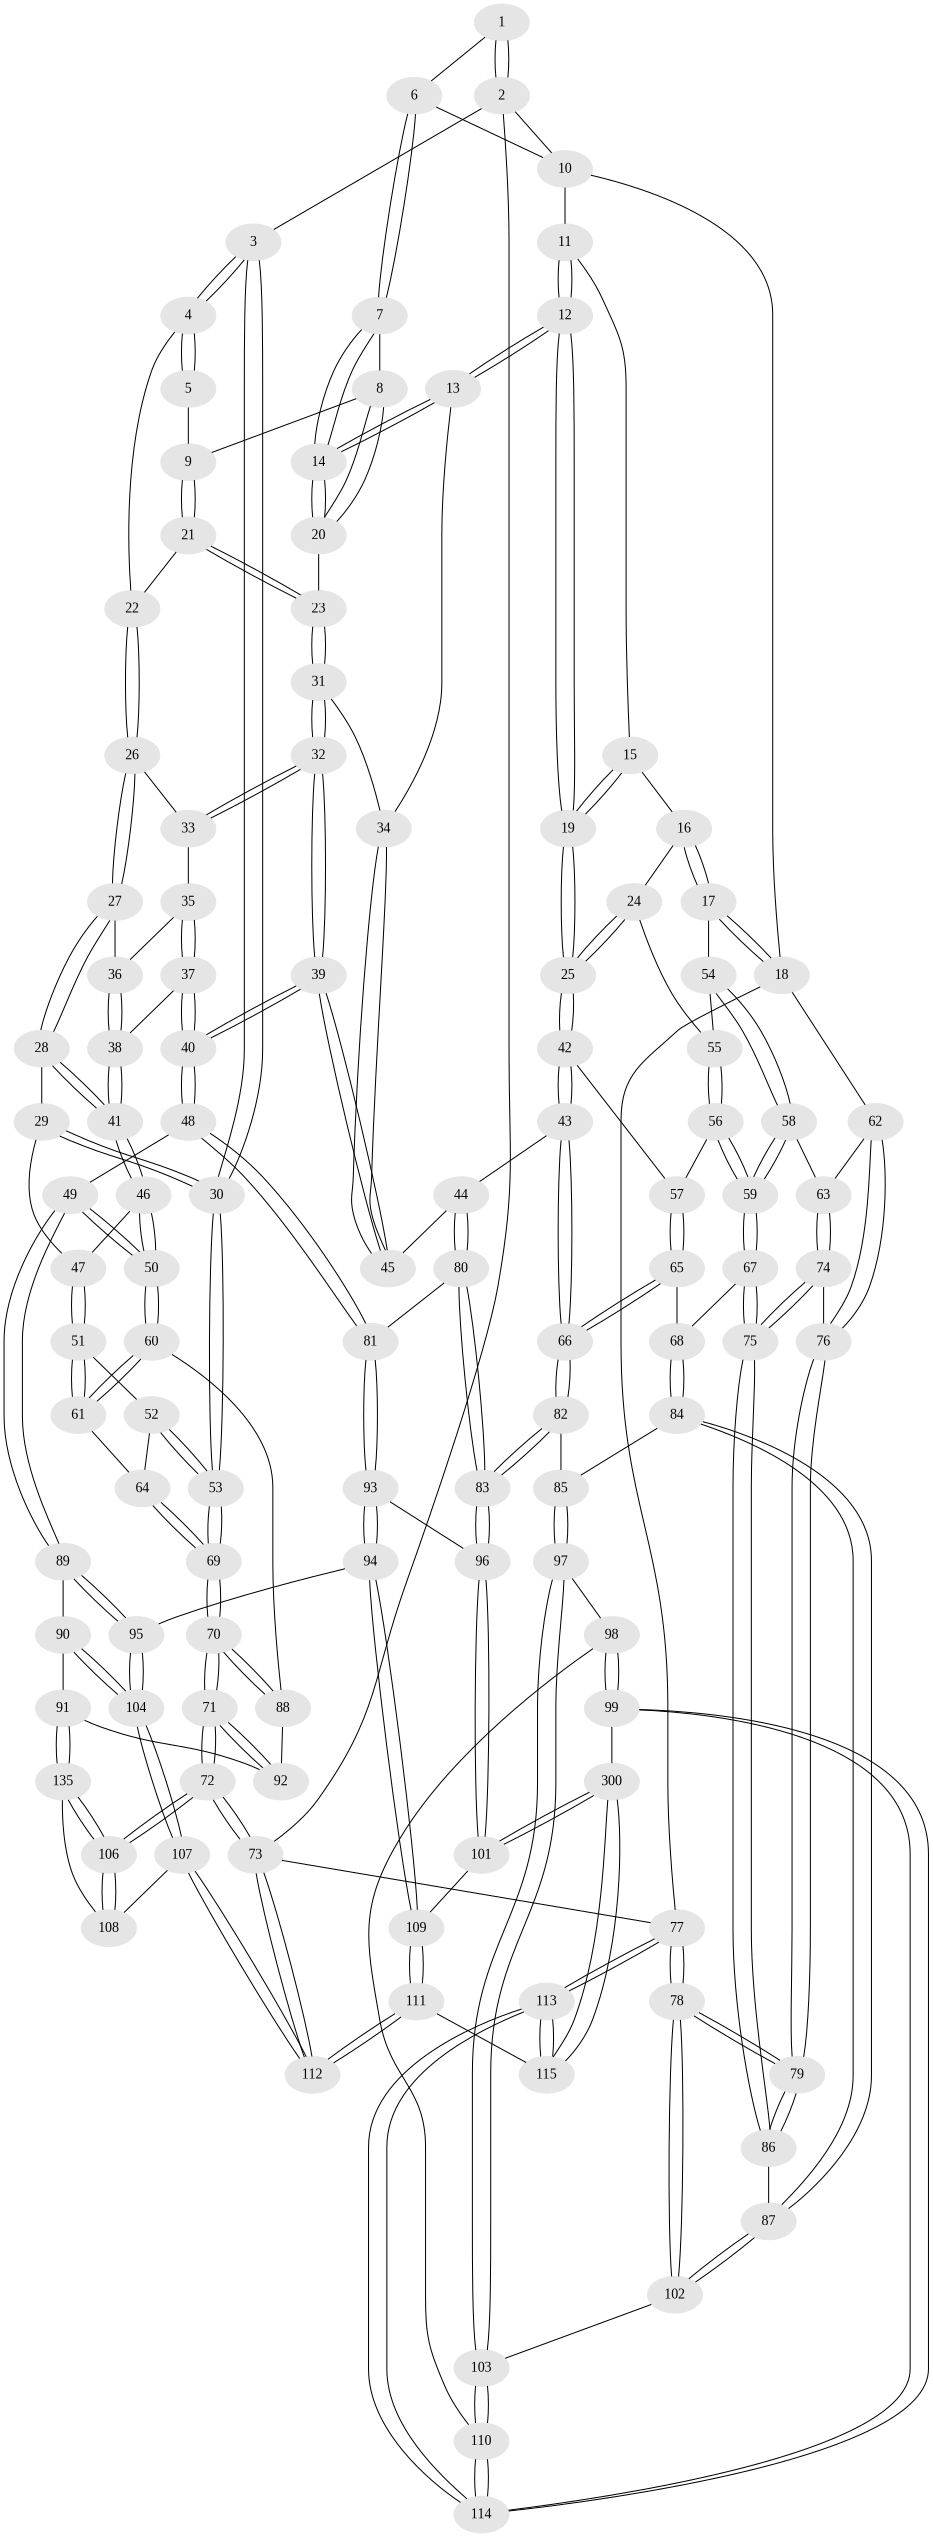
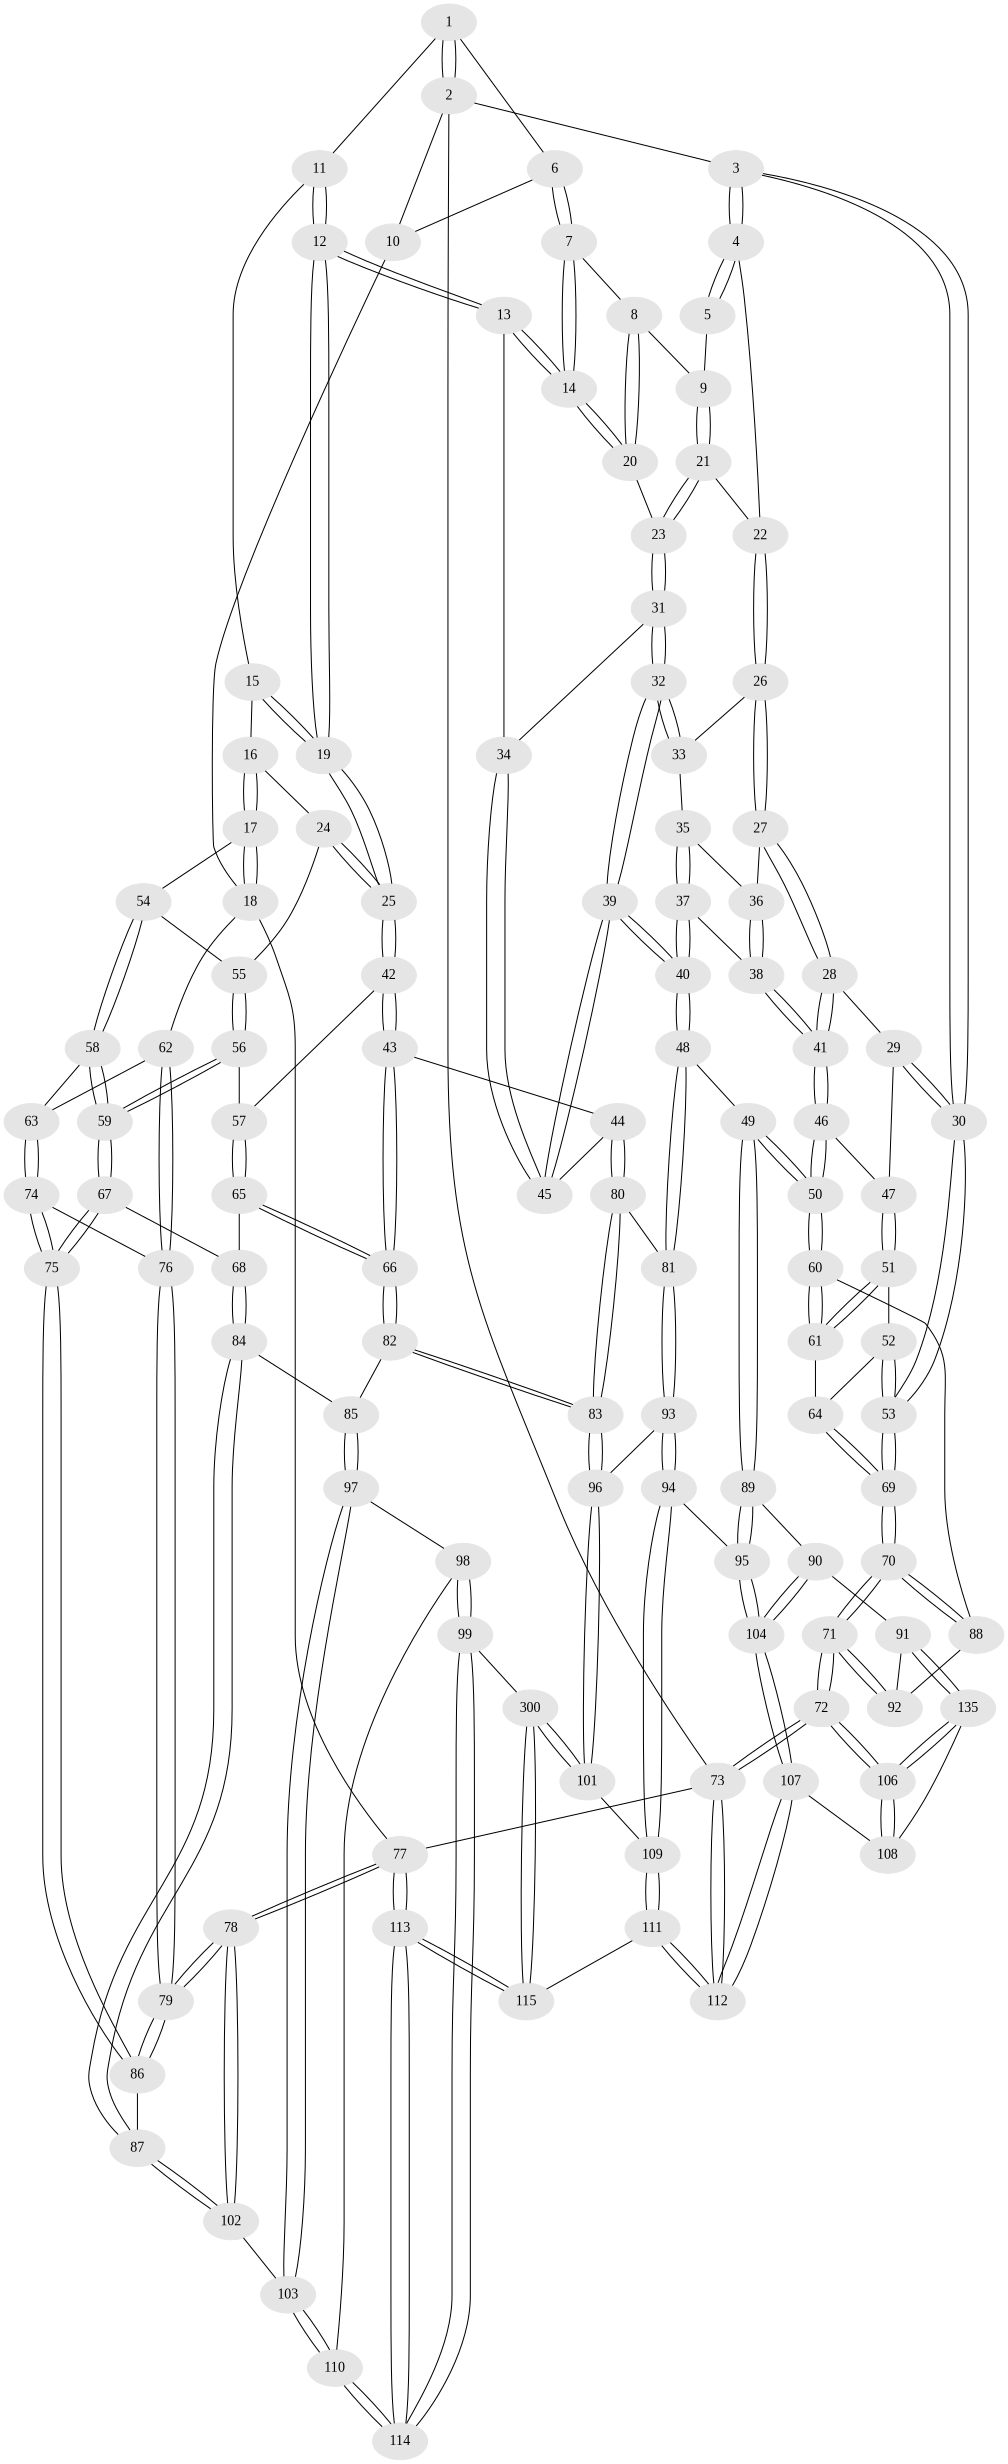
(565, 206) -> (384, 96)
